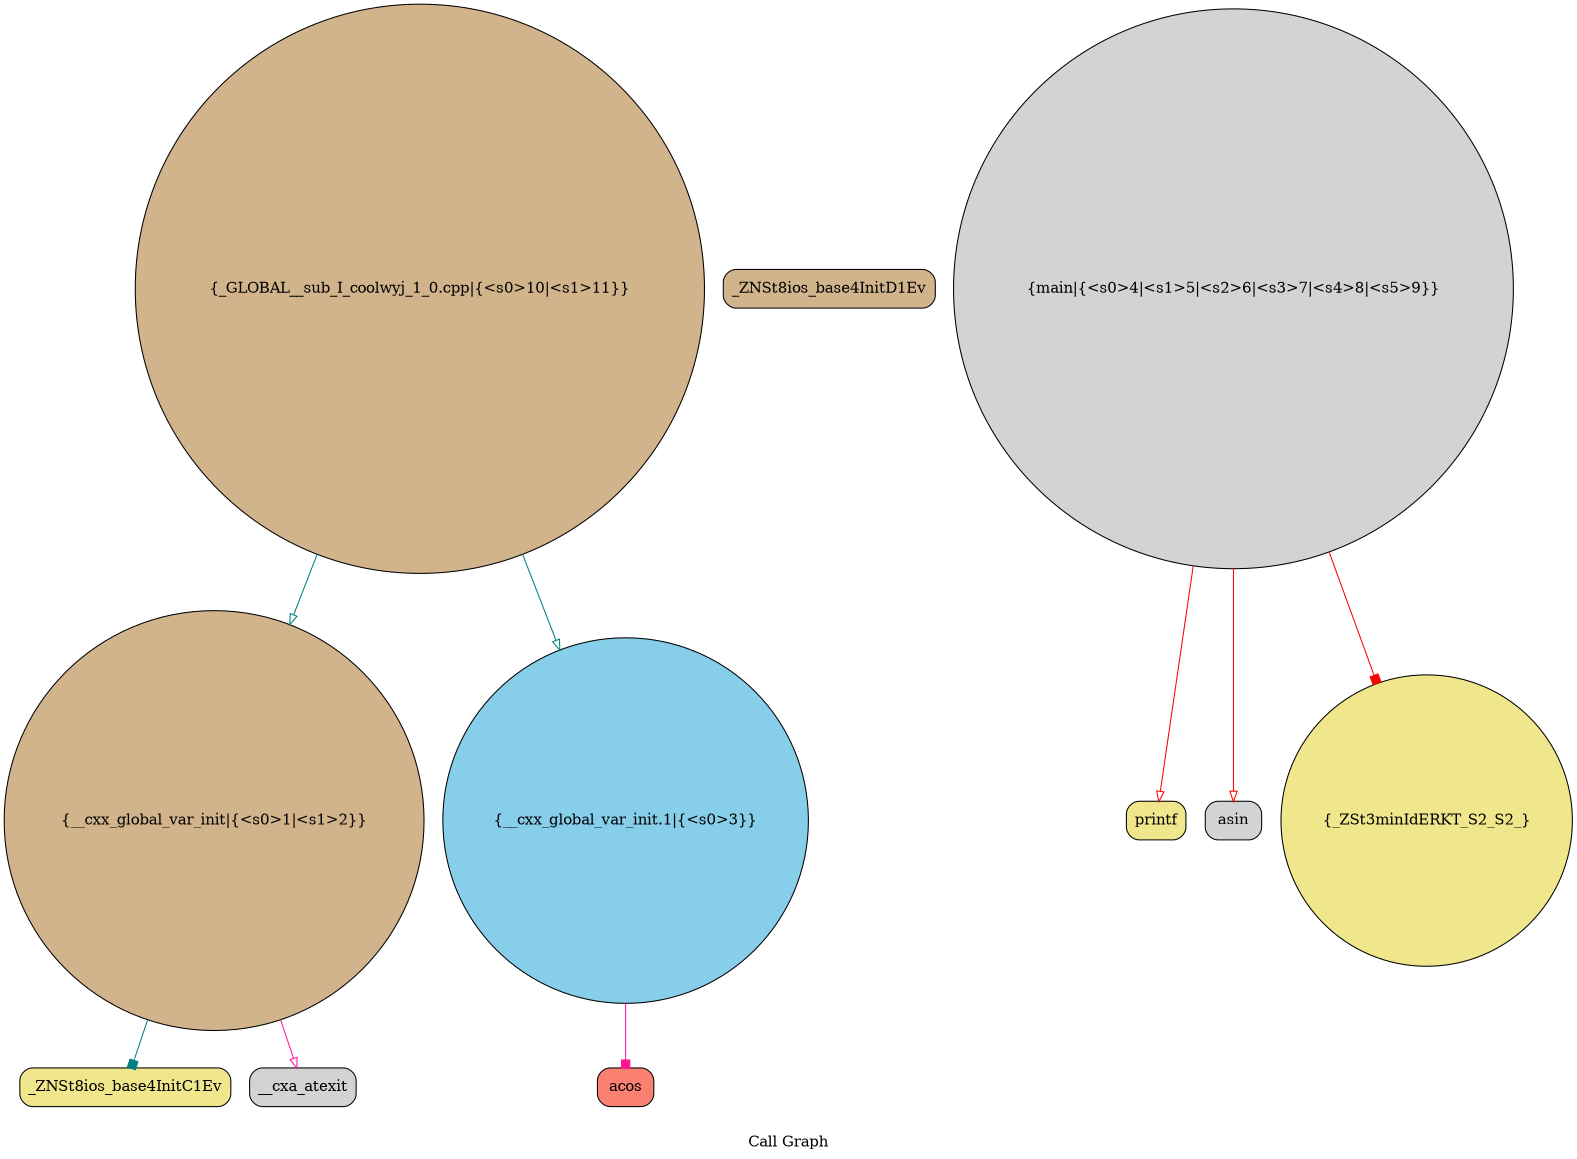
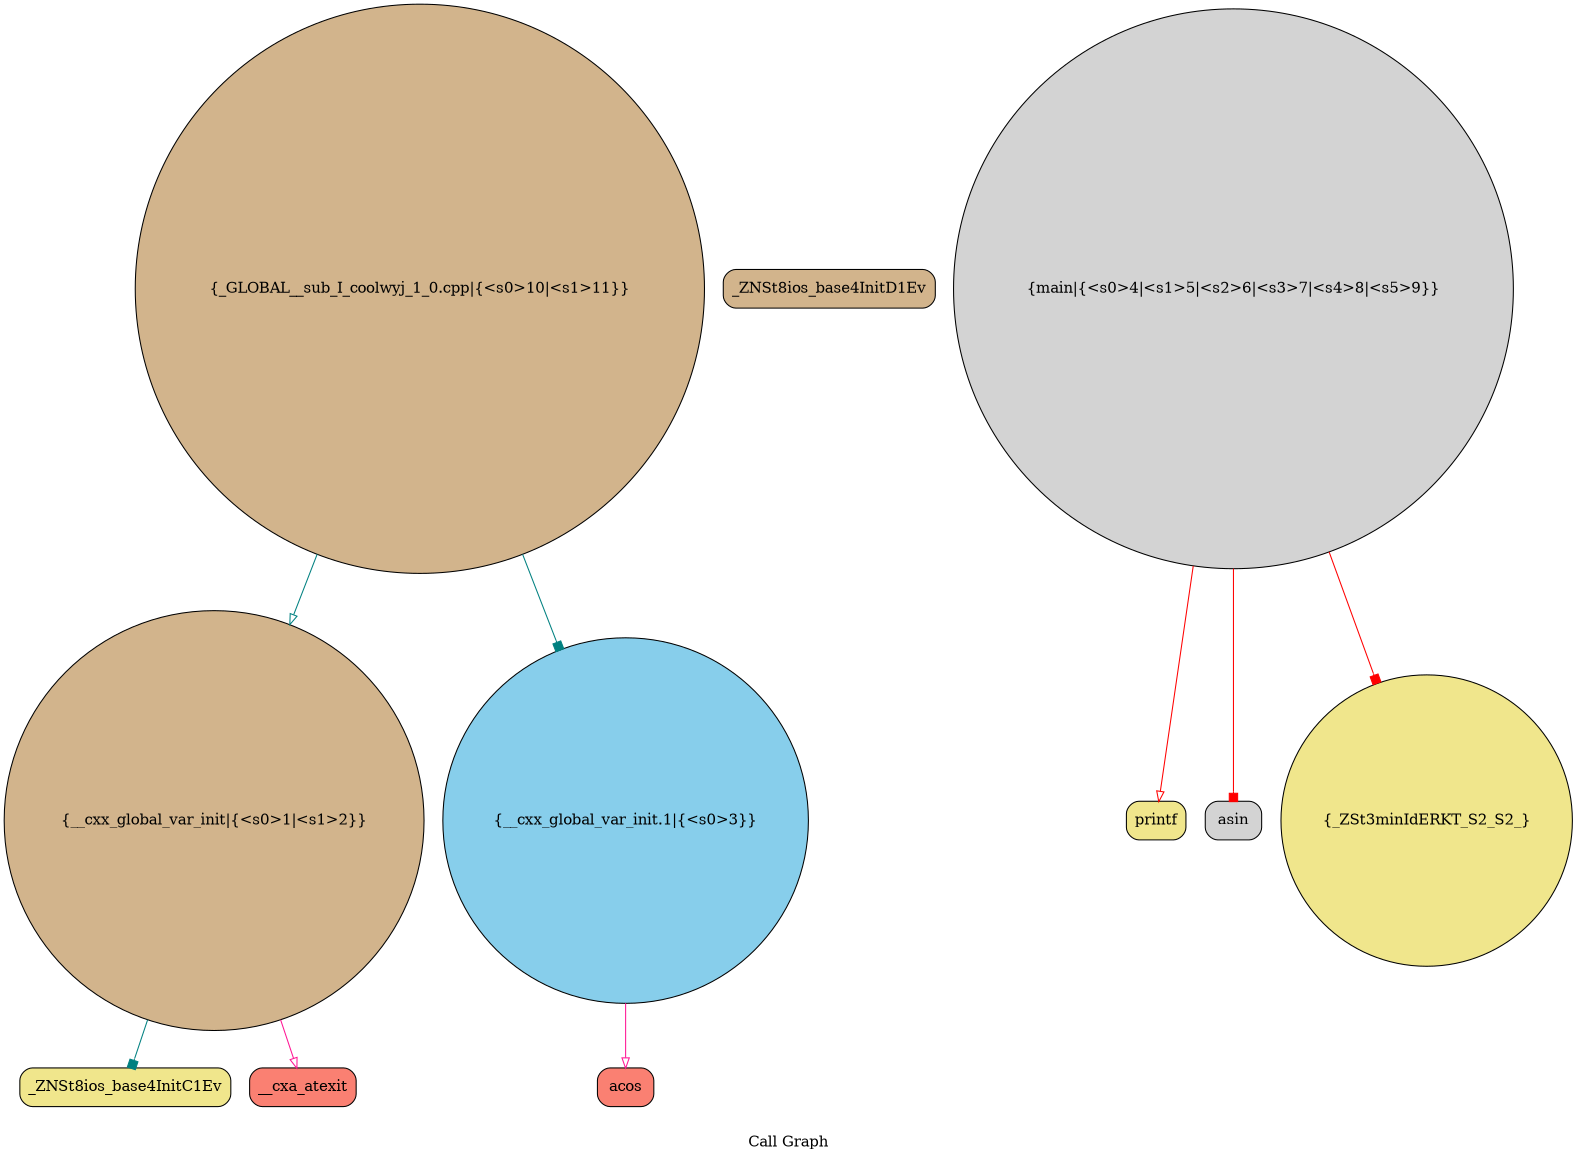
(539, 597) -> (539, 597)
(1233, 680) -> (1233, 680)
(626, 1030) -> (626, 1030)
(303, 1087) -> (303, 1087)
